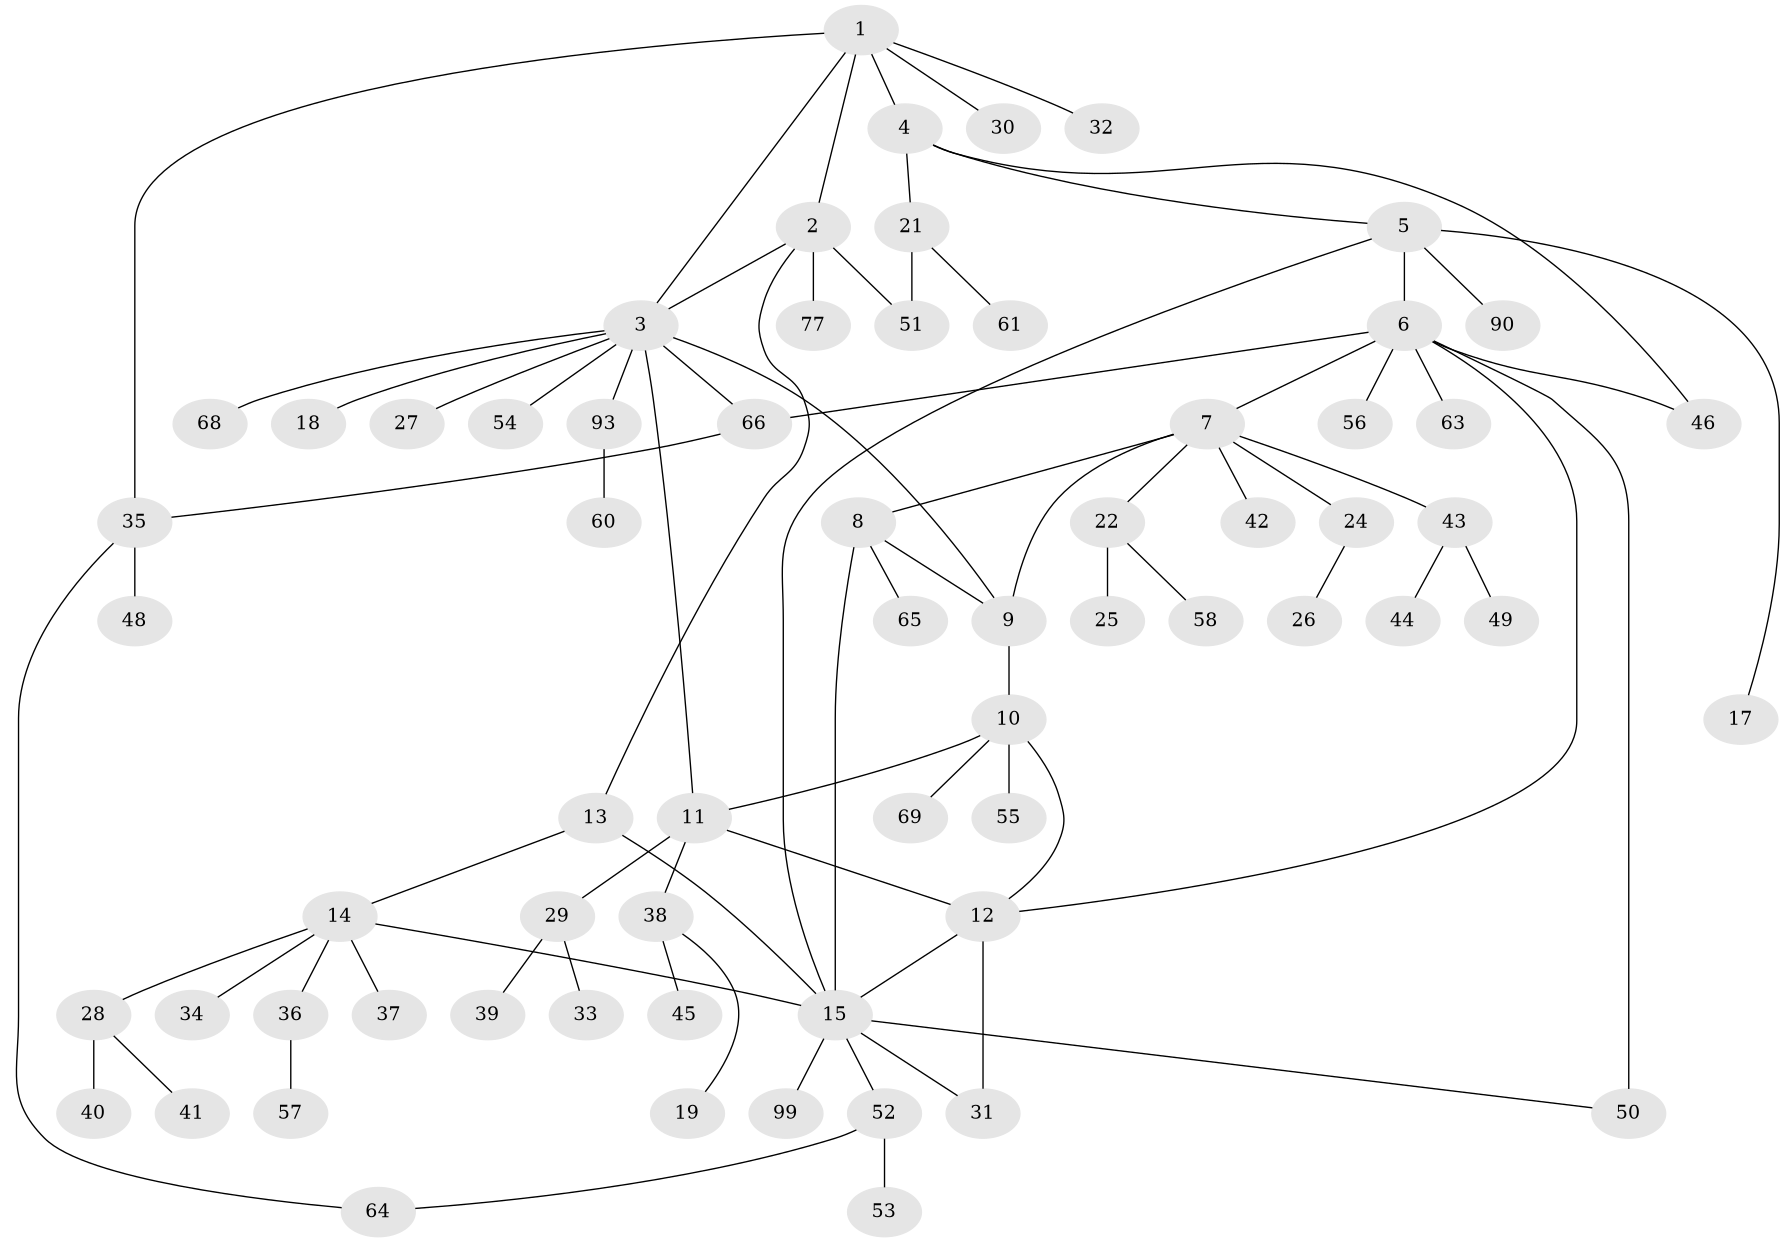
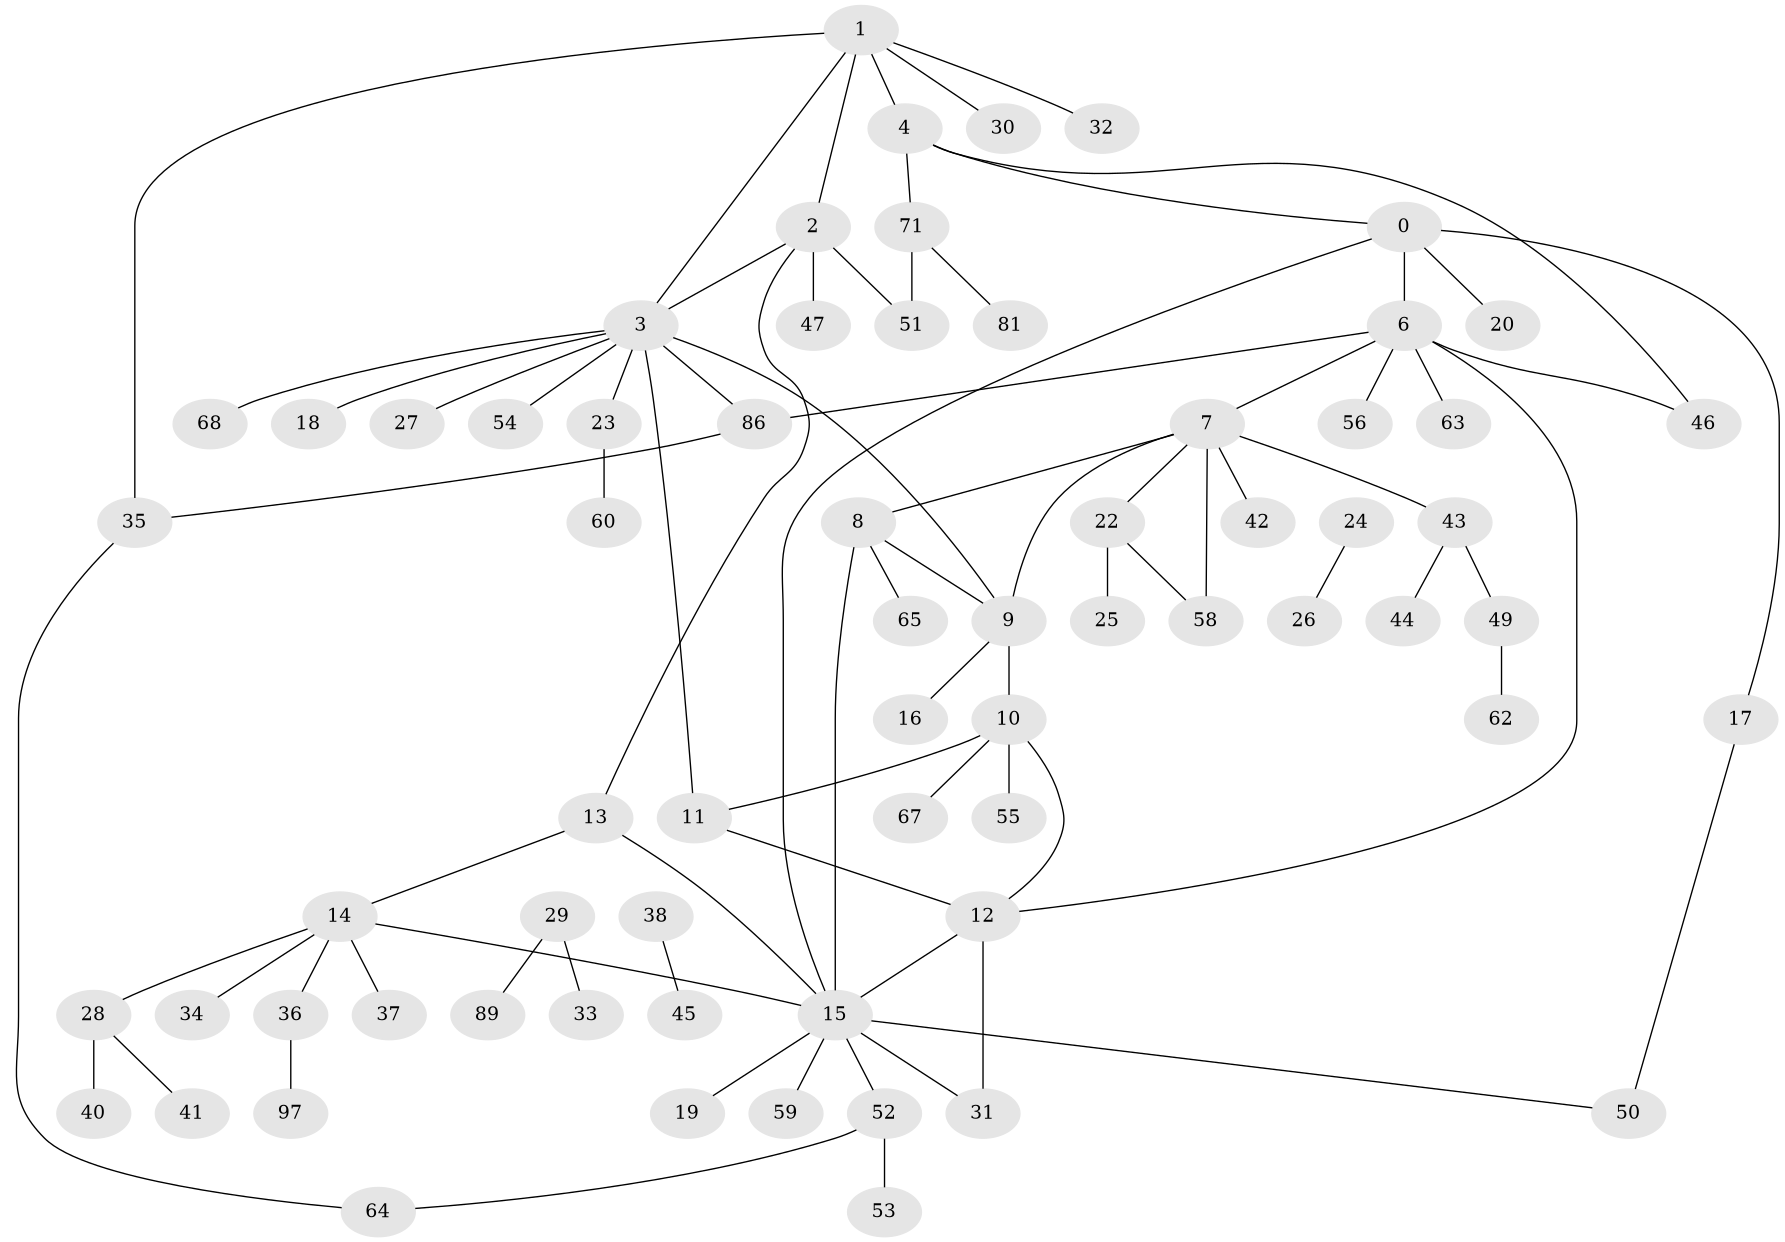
(912, 227) -> (912, 227)
(1404, 227) -> (1404, 227)
(813, 326) -> (813, 326)
(1010, 326) -> (1010, 326)
(1503, 326) -> (1503, 326)
(604, 424) -> (604, 424)
(755, 424) -> (755, 424)
(1282, 473) -> (1207, 523)
(135, 621) -> none
(1629, 664) -> (1685, 917)
none -> (911, 720)
none -> (1502, 720)
(911, 818) -> (911, 818)
(678, 861) -> none
(626, 867) -> none
(738, 1006) -> (761, 1064)
(488, 1015) -> (488, 1015)
(291, 1114) -> (291, 1114)
(786, 1114) -> (786, 1114)
